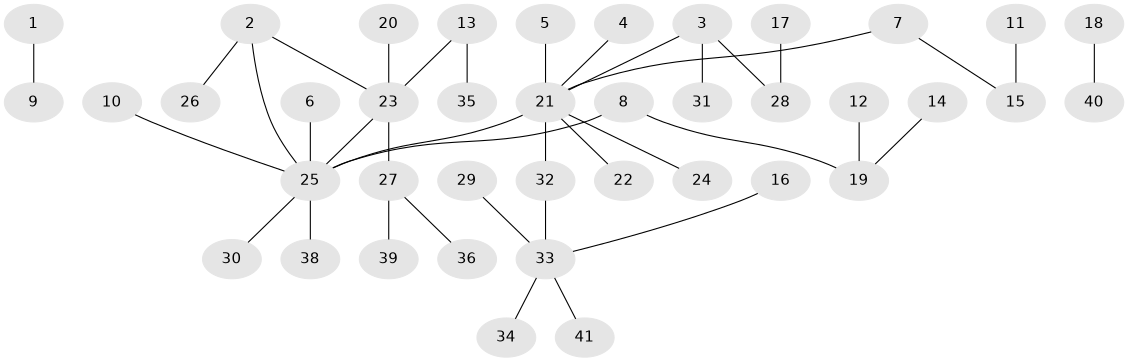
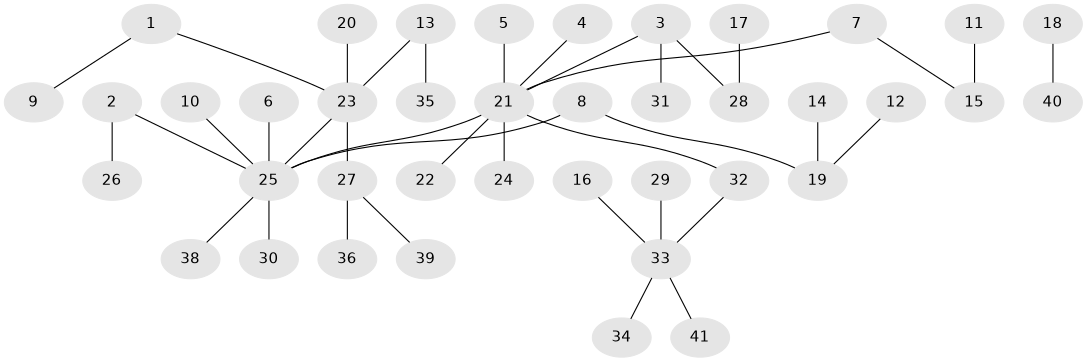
(319, 63) -> (251, 60)
